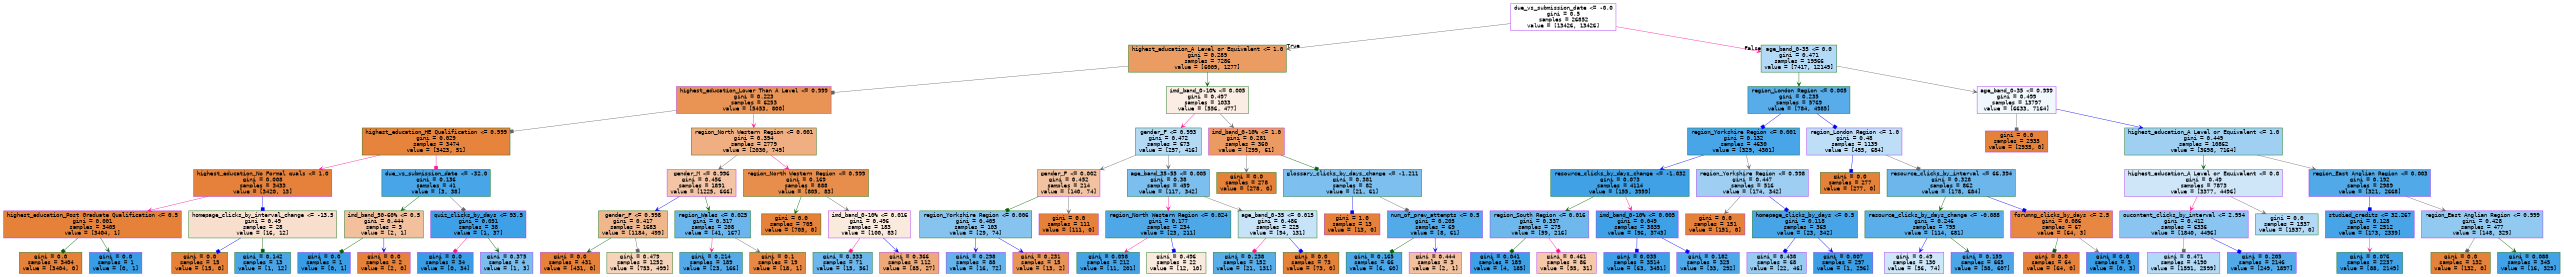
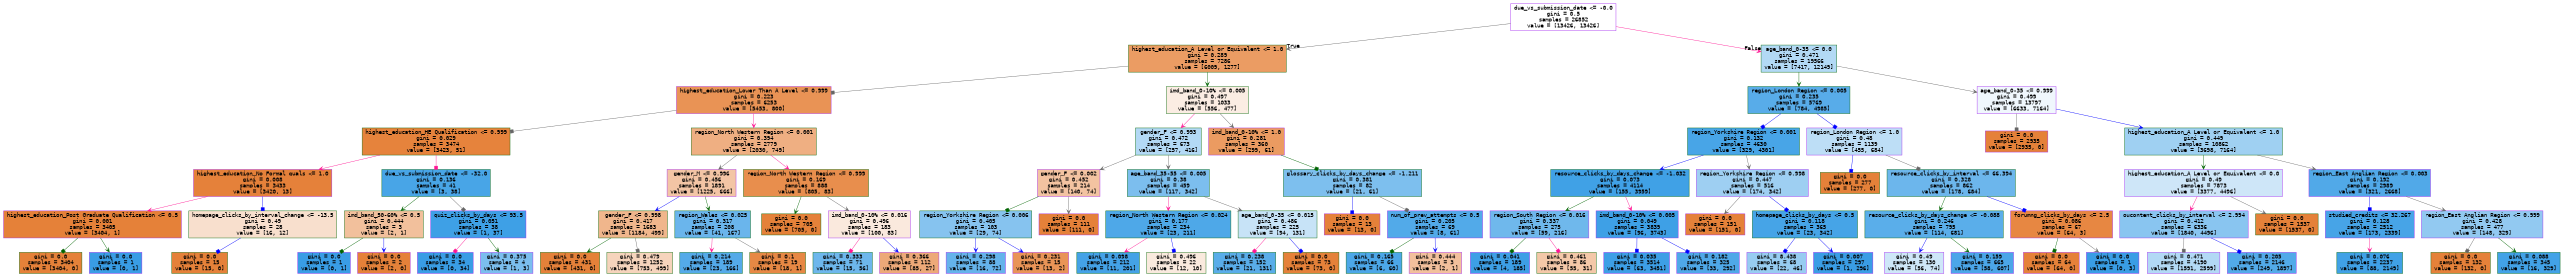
(1246, 183) -> none
(1352, 224) -> (1352, 224)
(2287, 224) -> (2287, 224)
(263, 263) -> none
(570, 263) -> (570, 263)
(1567, 263) -> (1567, 263)
(2113, 263) -> (2113, 263)
